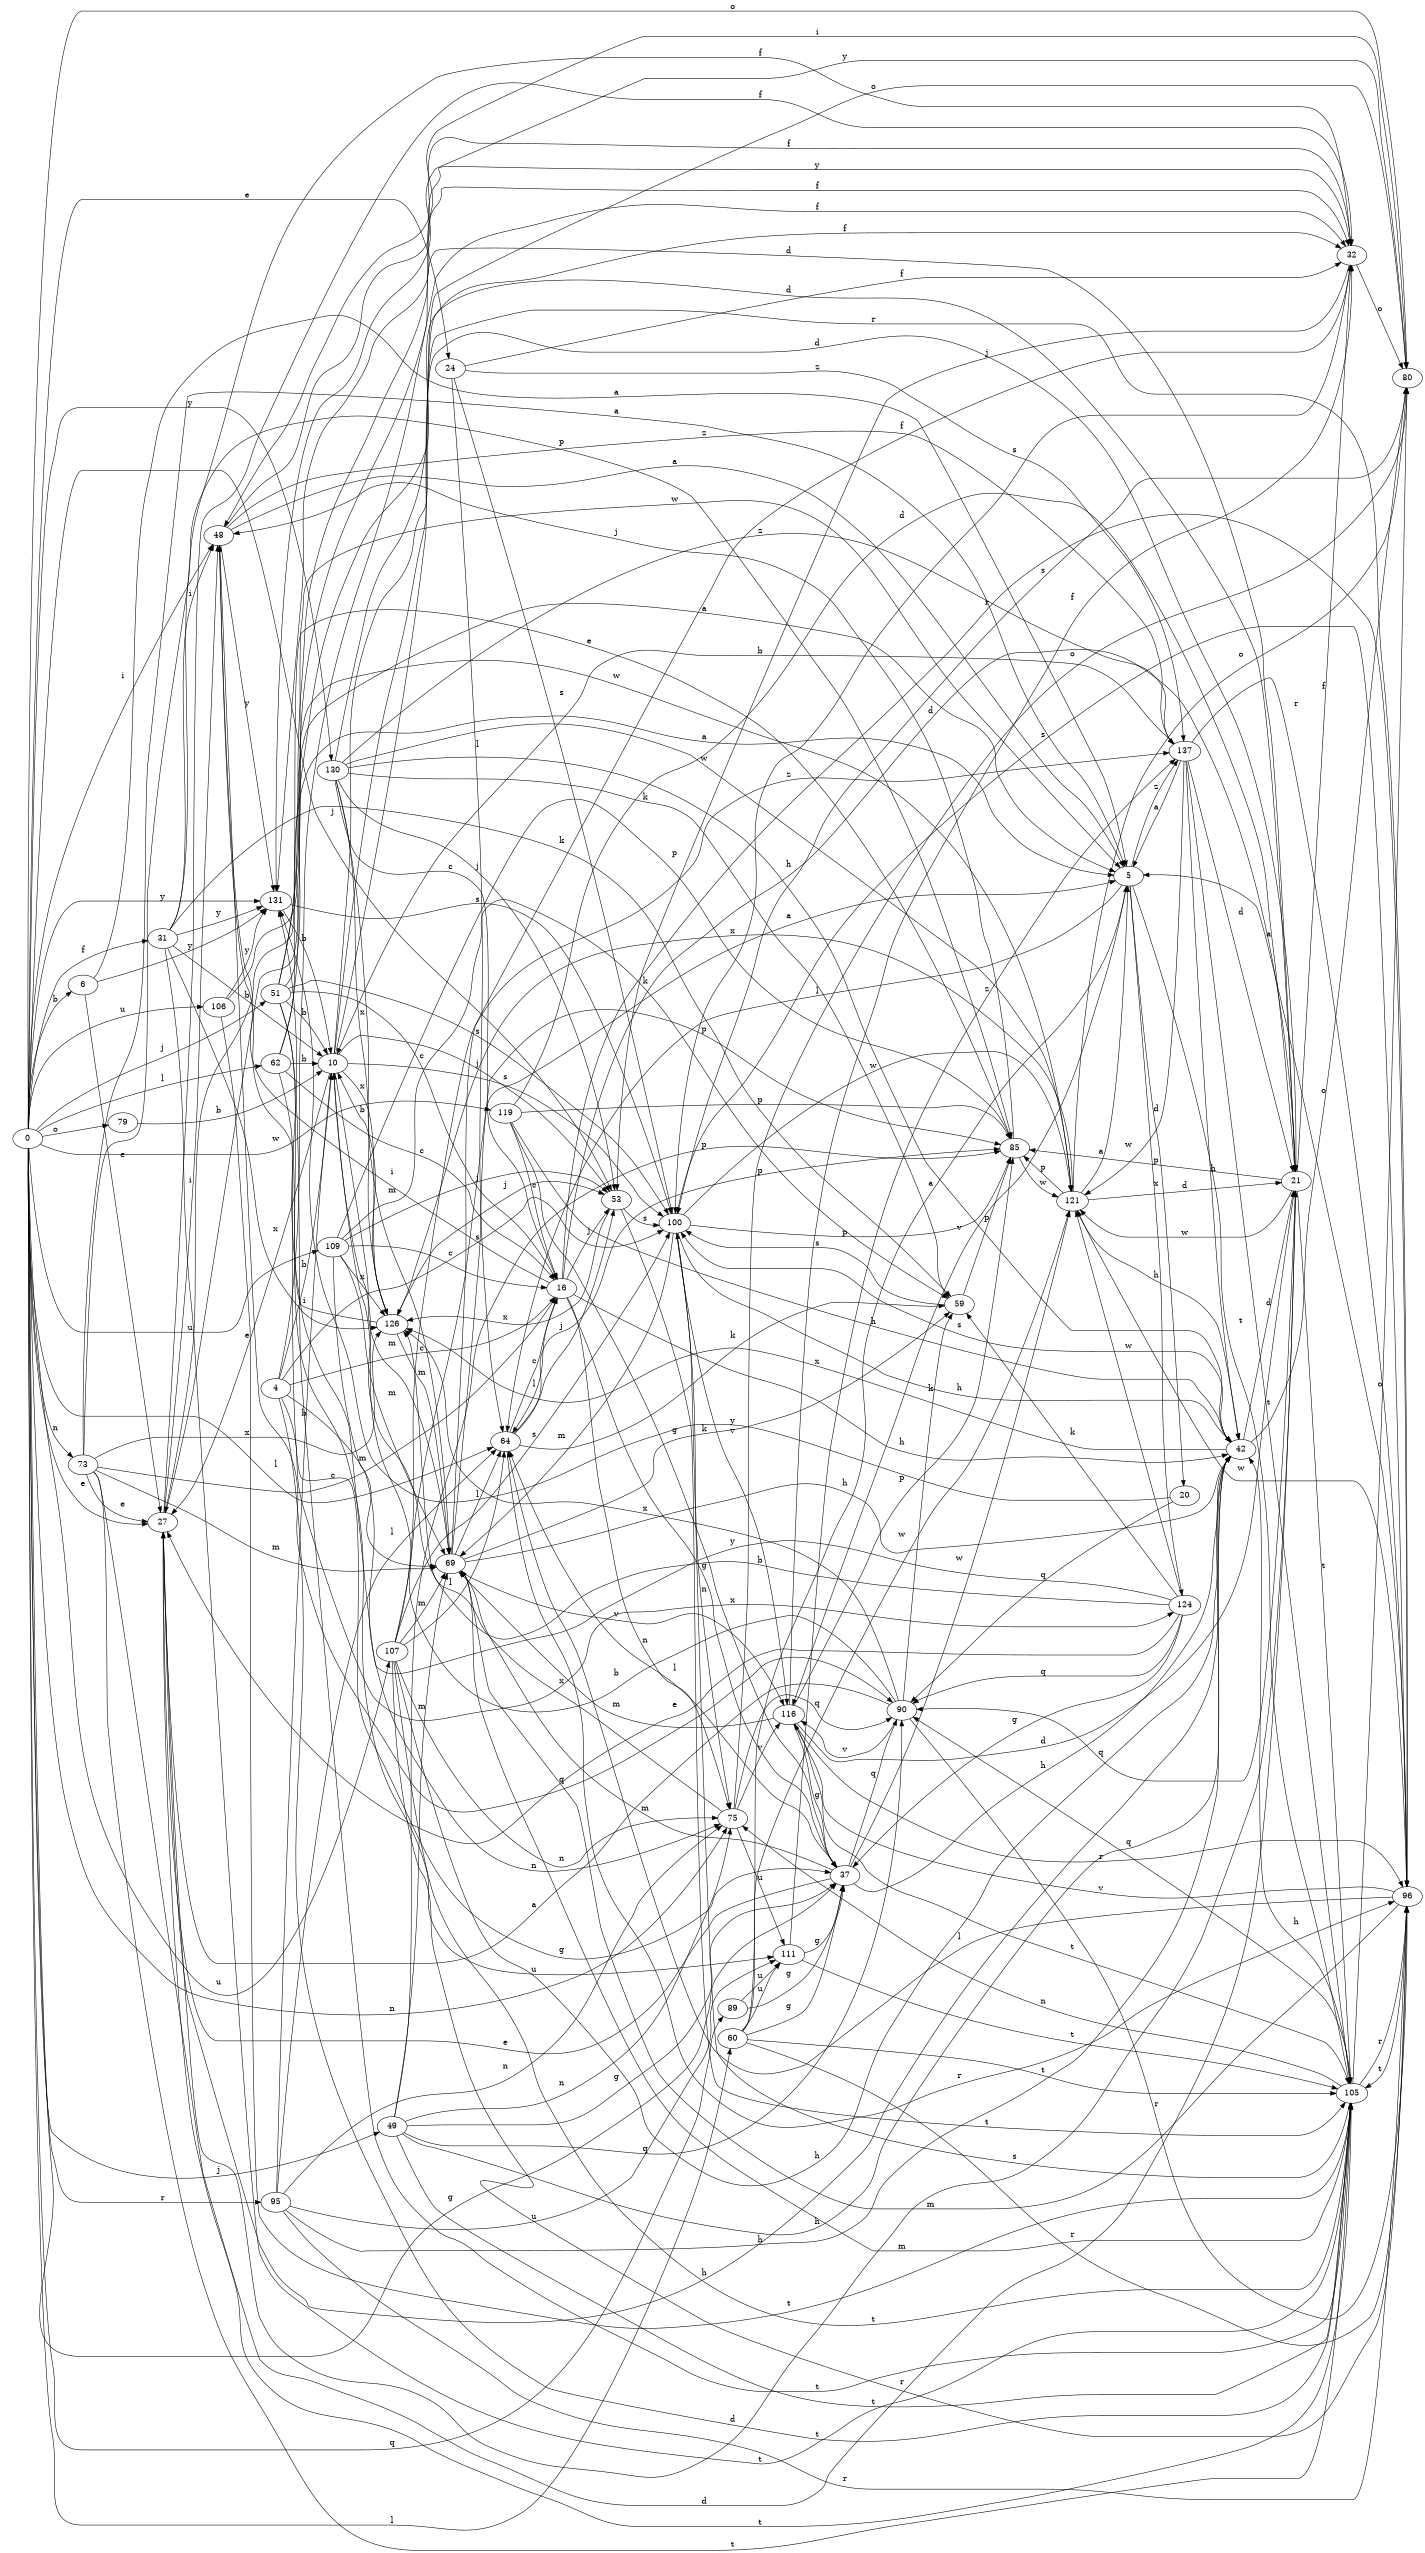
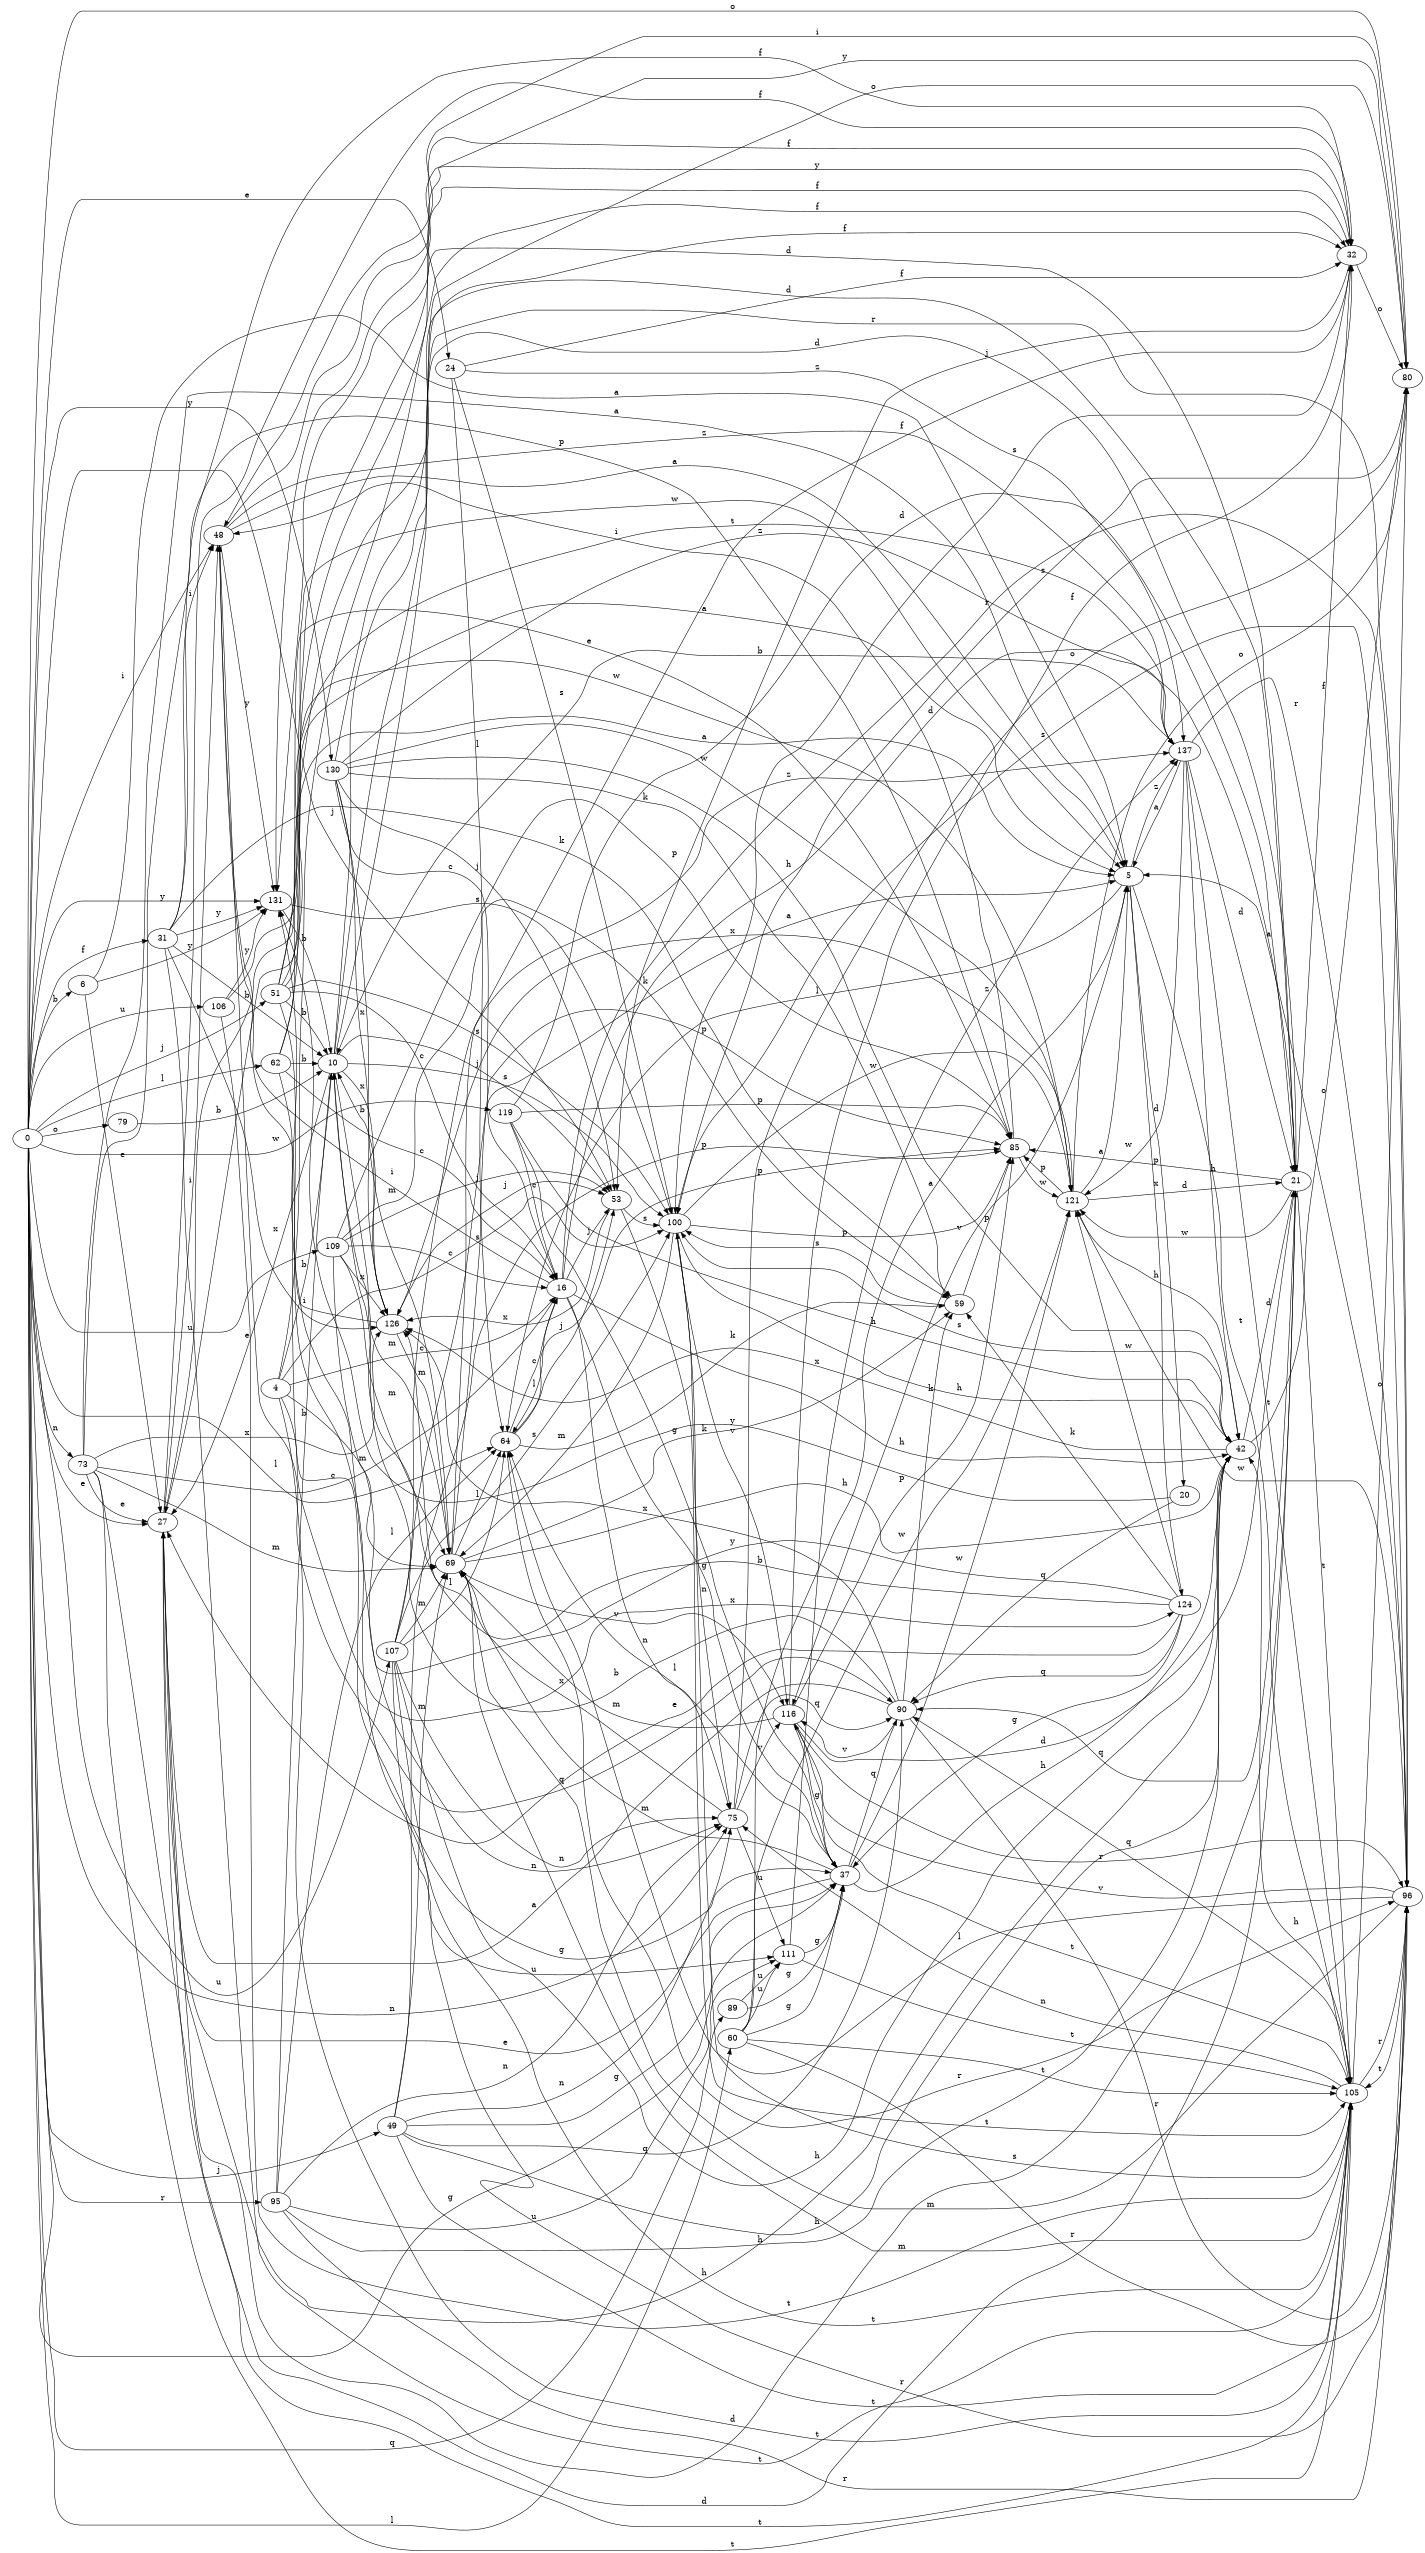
(616, 532) -> (616, 532)
(402, 2195) -> (625, 537)
